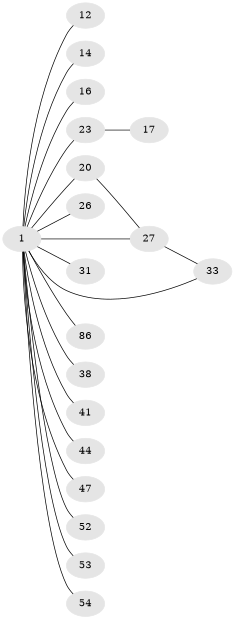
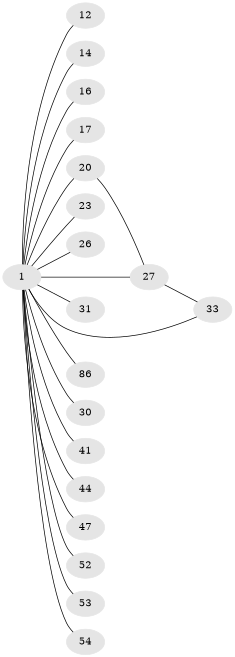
(117, 130) -> (43, 200)
(86, 375) -> (86, 413)
